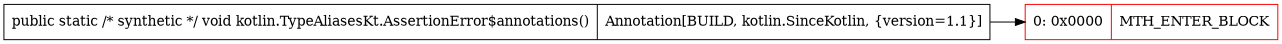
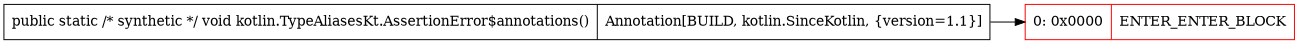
(1195, 22) -> (1203, 22)
